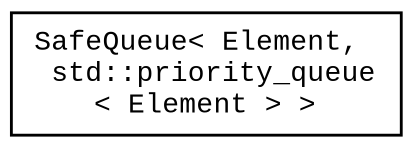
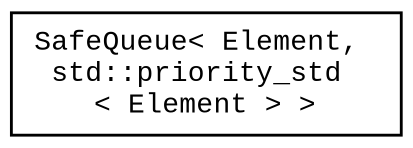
(206, 74) -> (206, 74)
